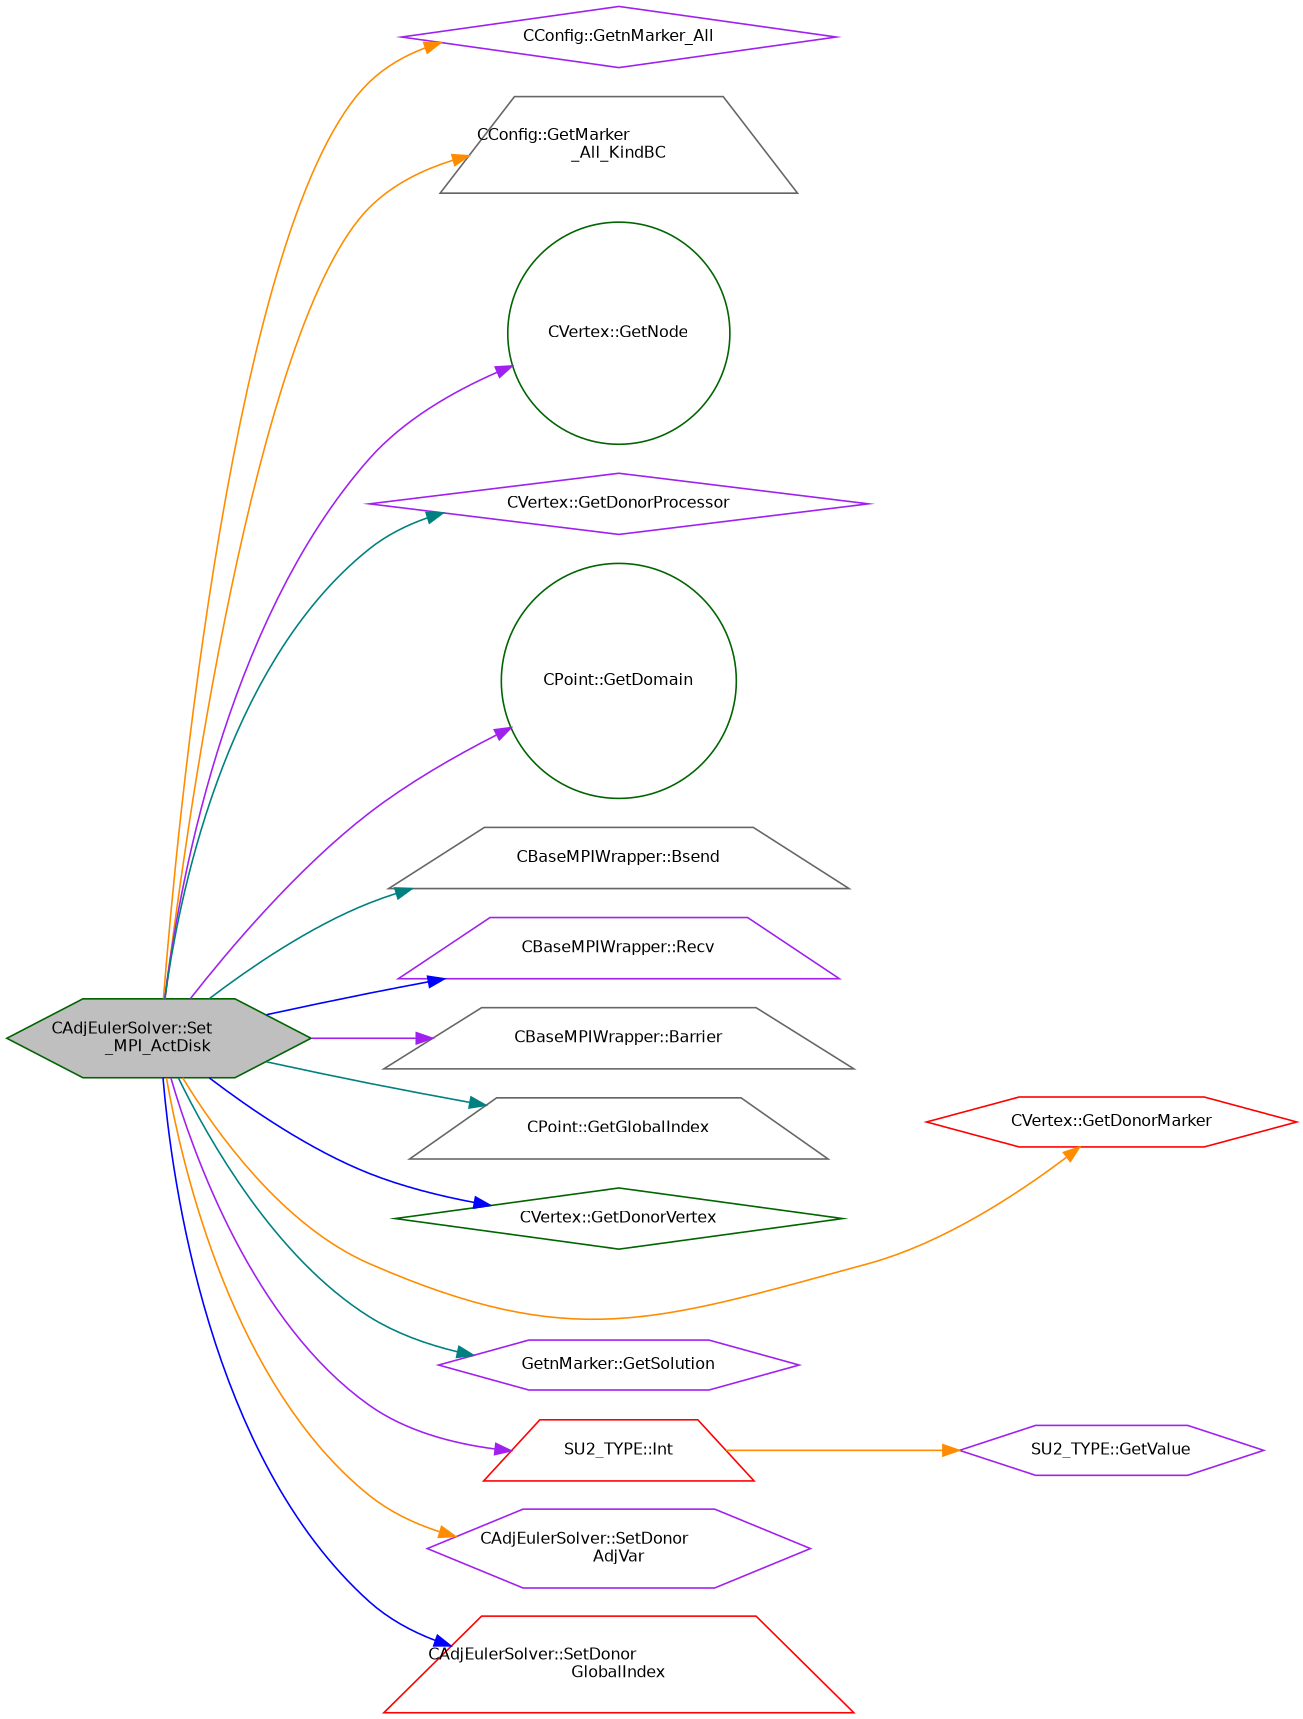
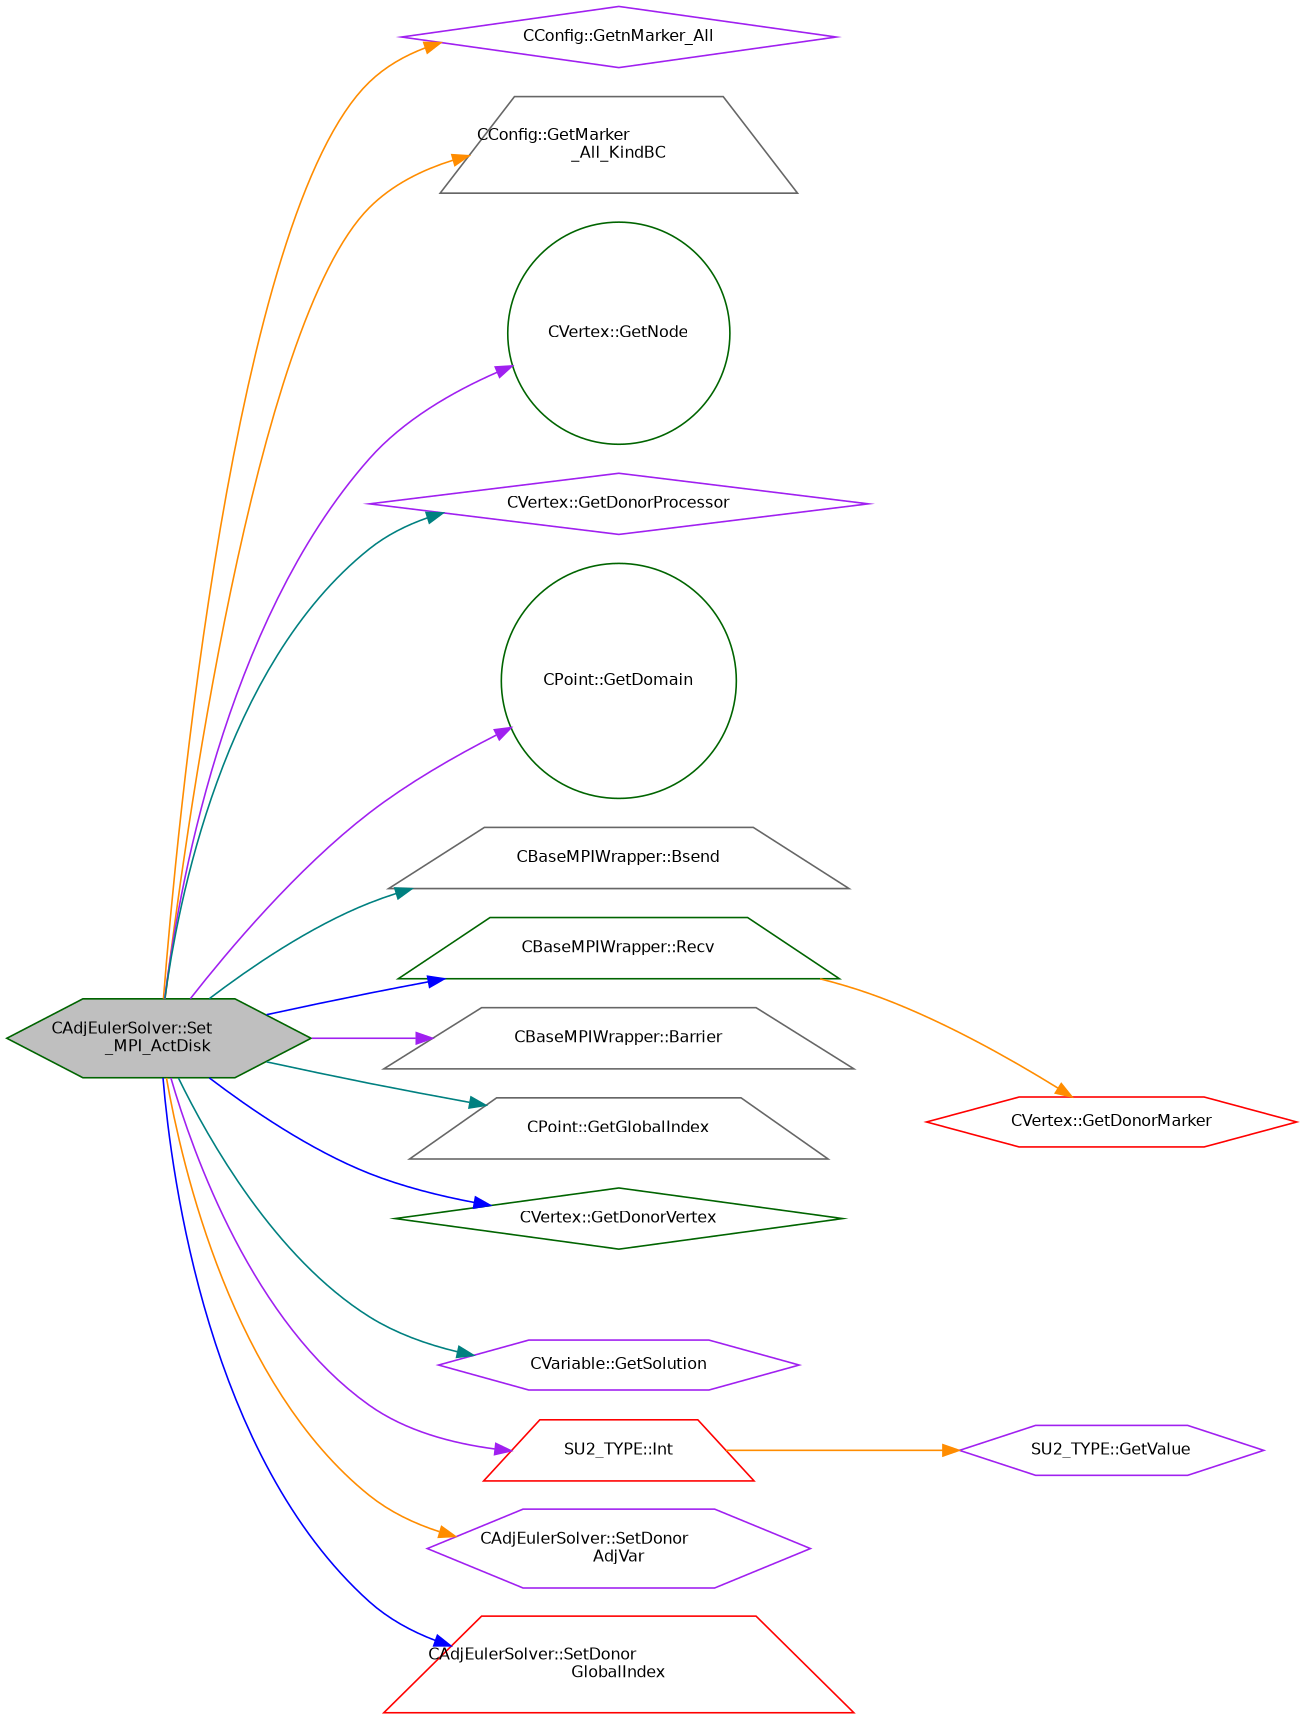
(619, 948) -> (619, 948)
(597, 1318) -> (943, 1025)
(619, 1365) -> (619, 1365)
